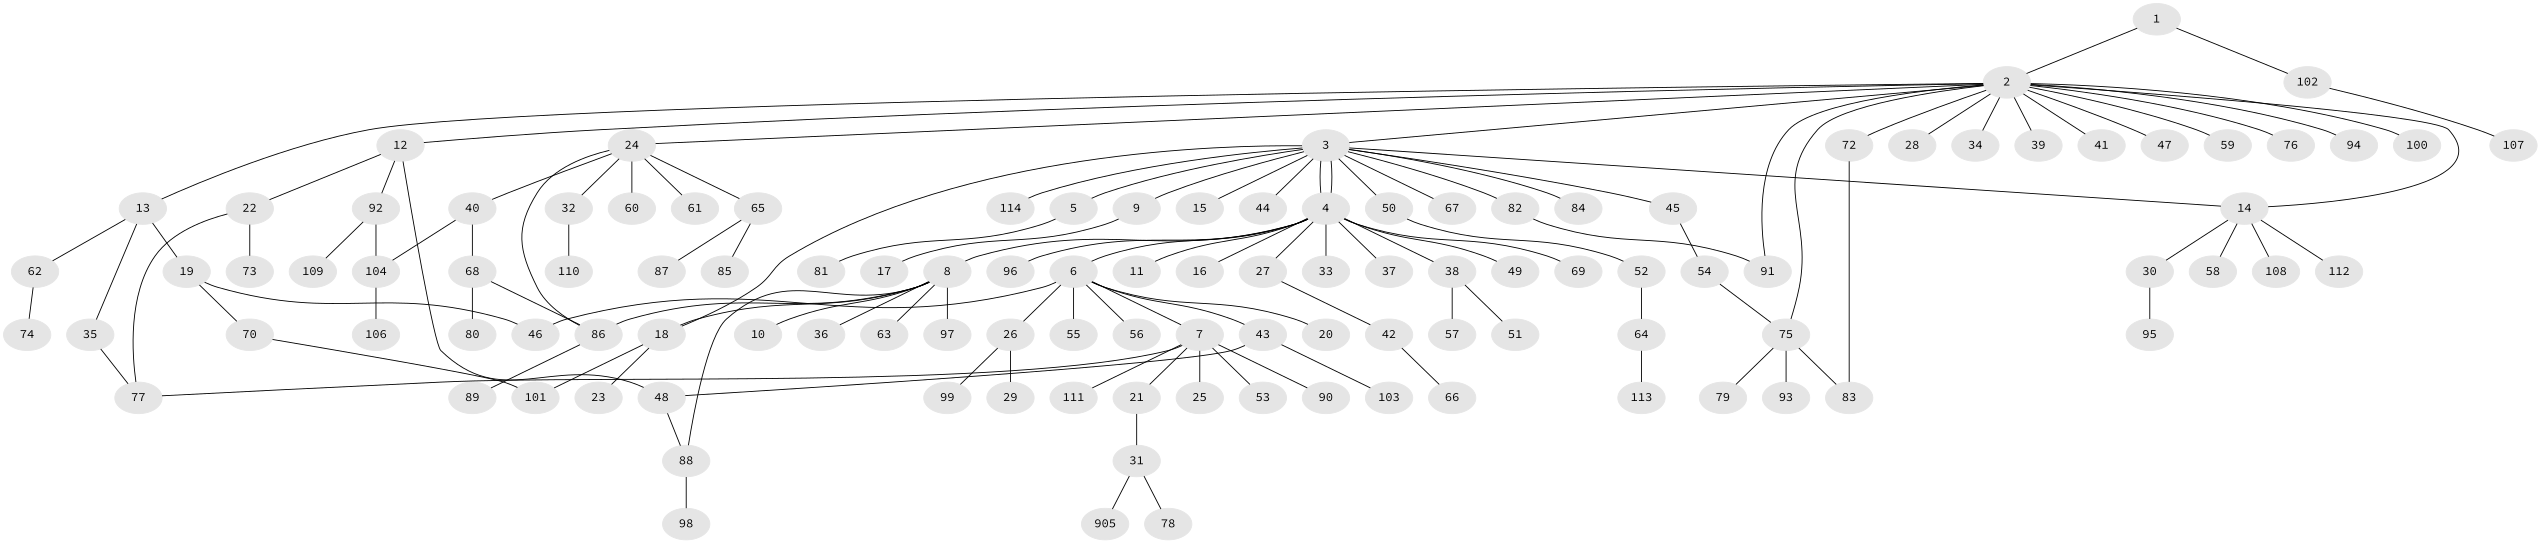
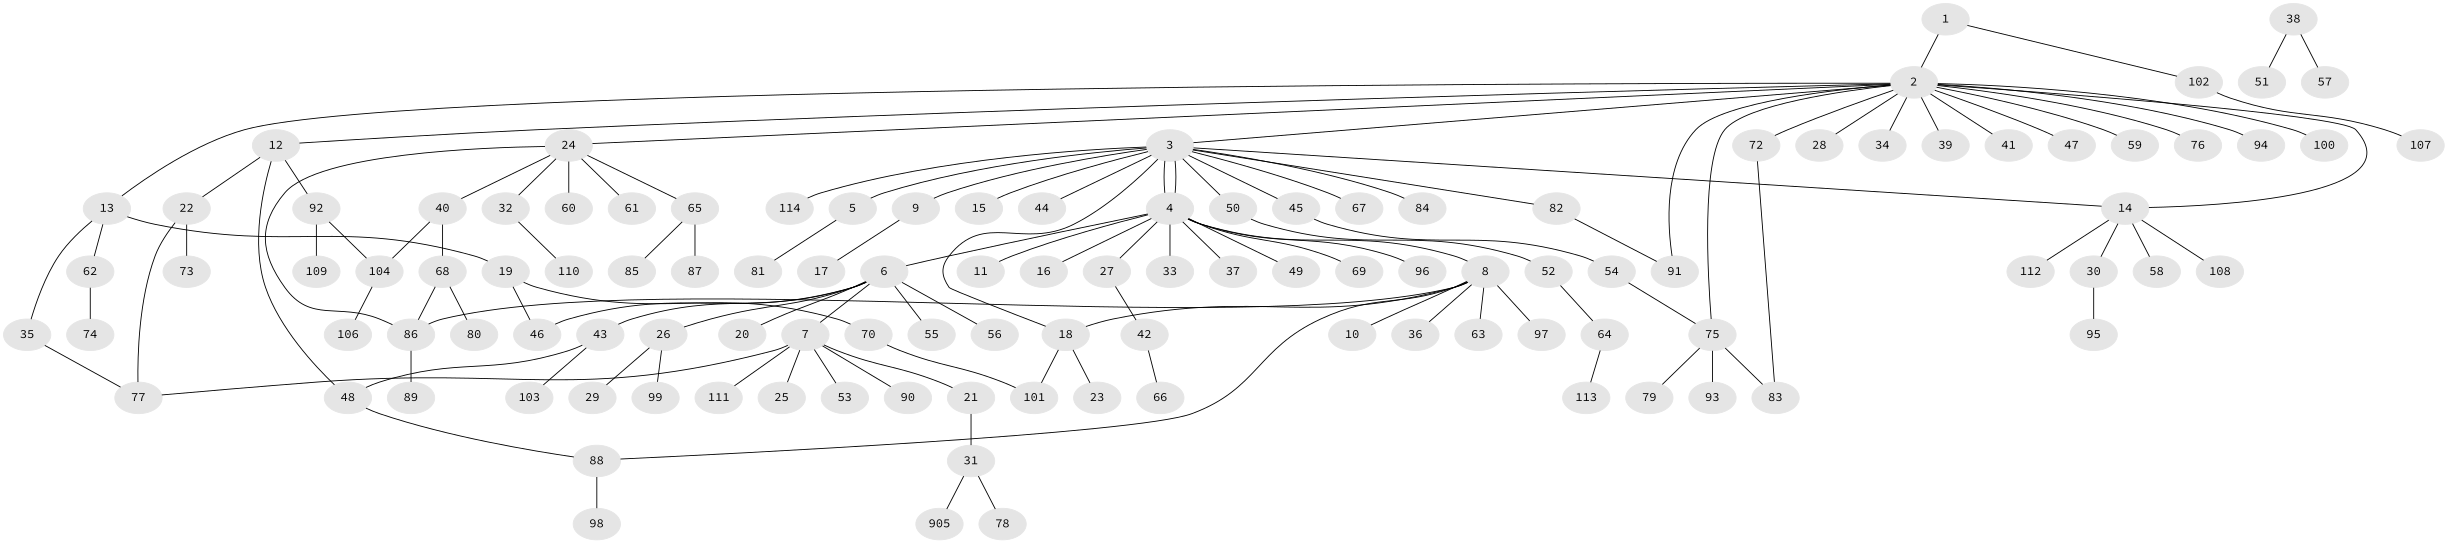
(1389, 240) -> none
